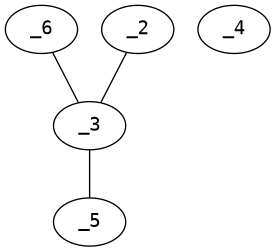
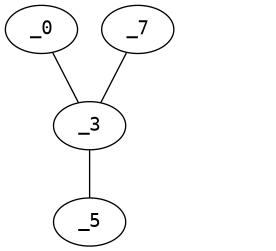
(41, 29) -> (41, 29)
(138, 29) -> (138, 29)
(234, 29) -> none
